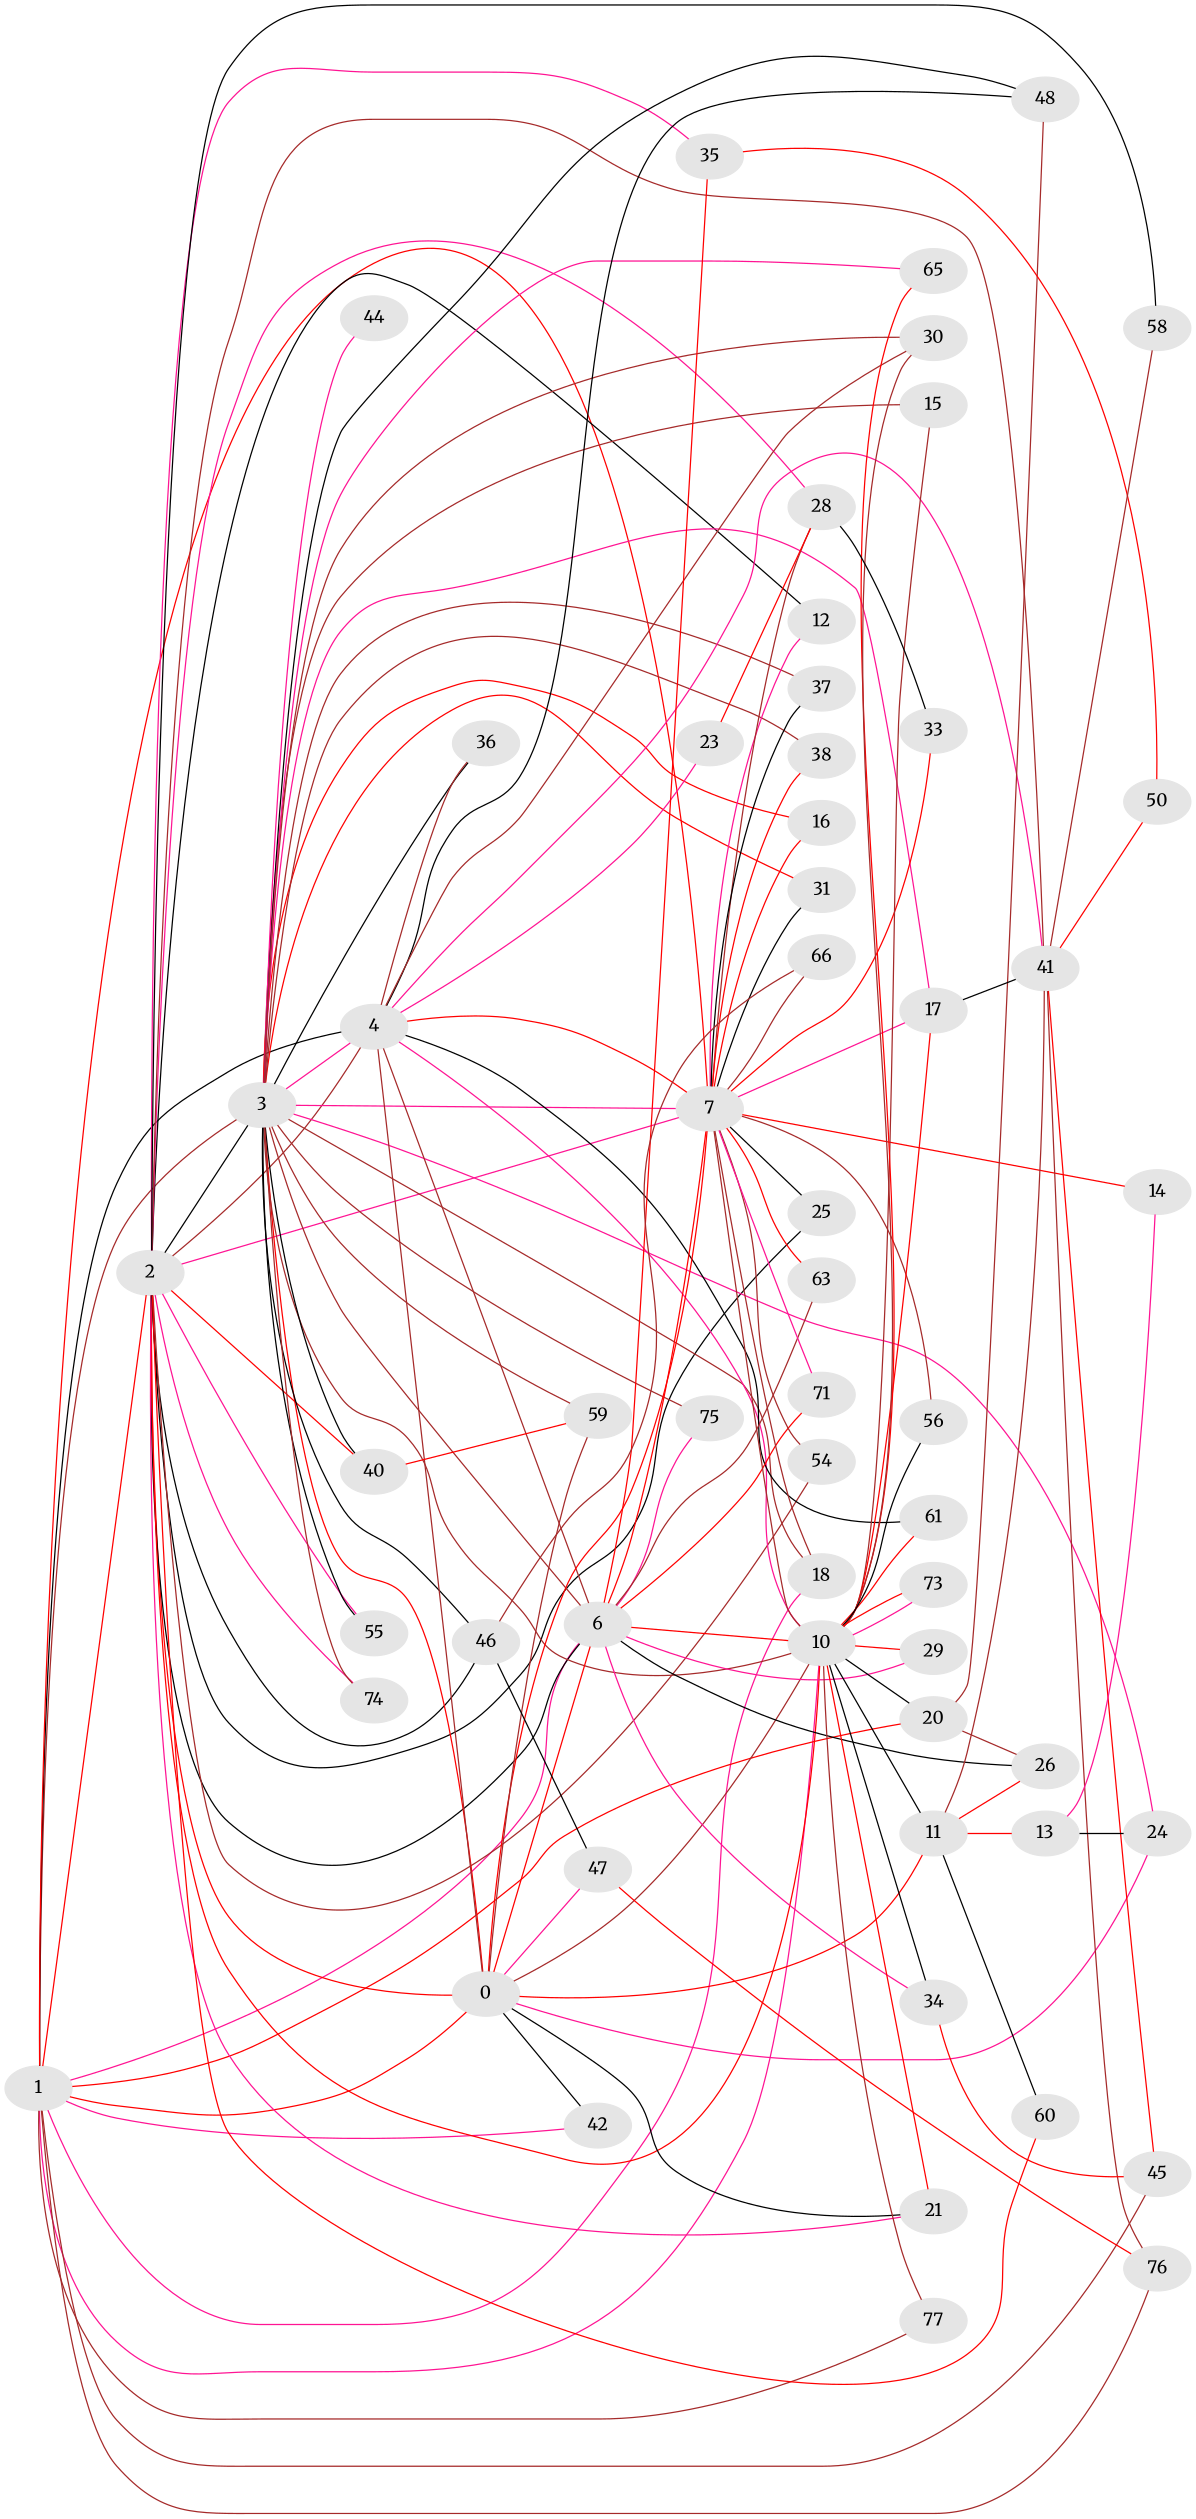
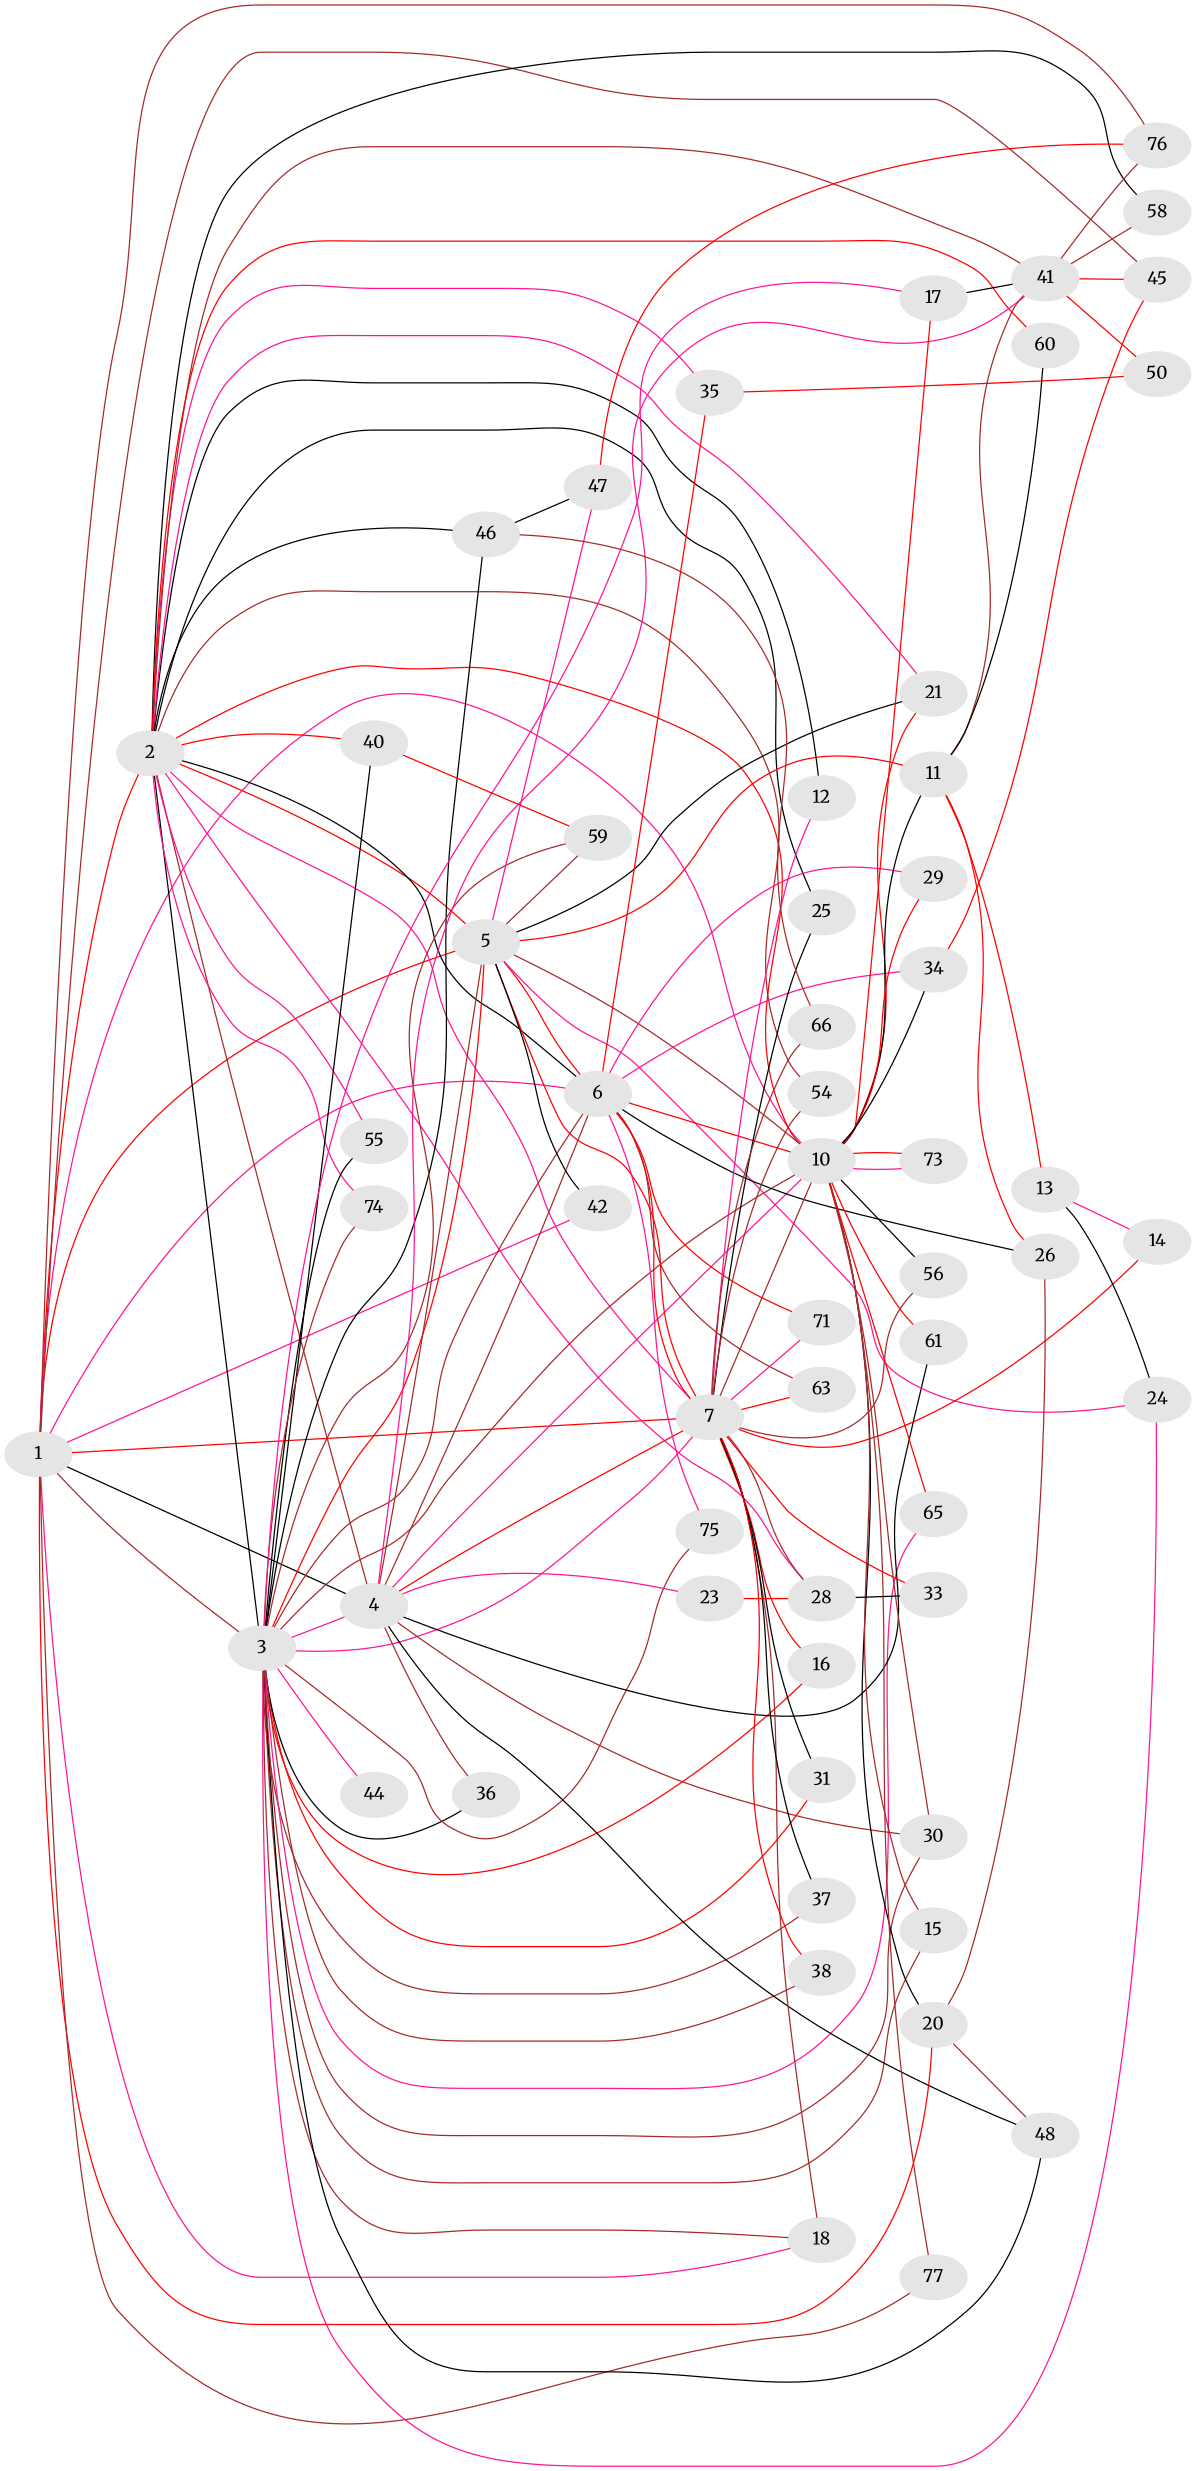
(822, 1060) -> none
(486, 1994) -> (486, 942)
